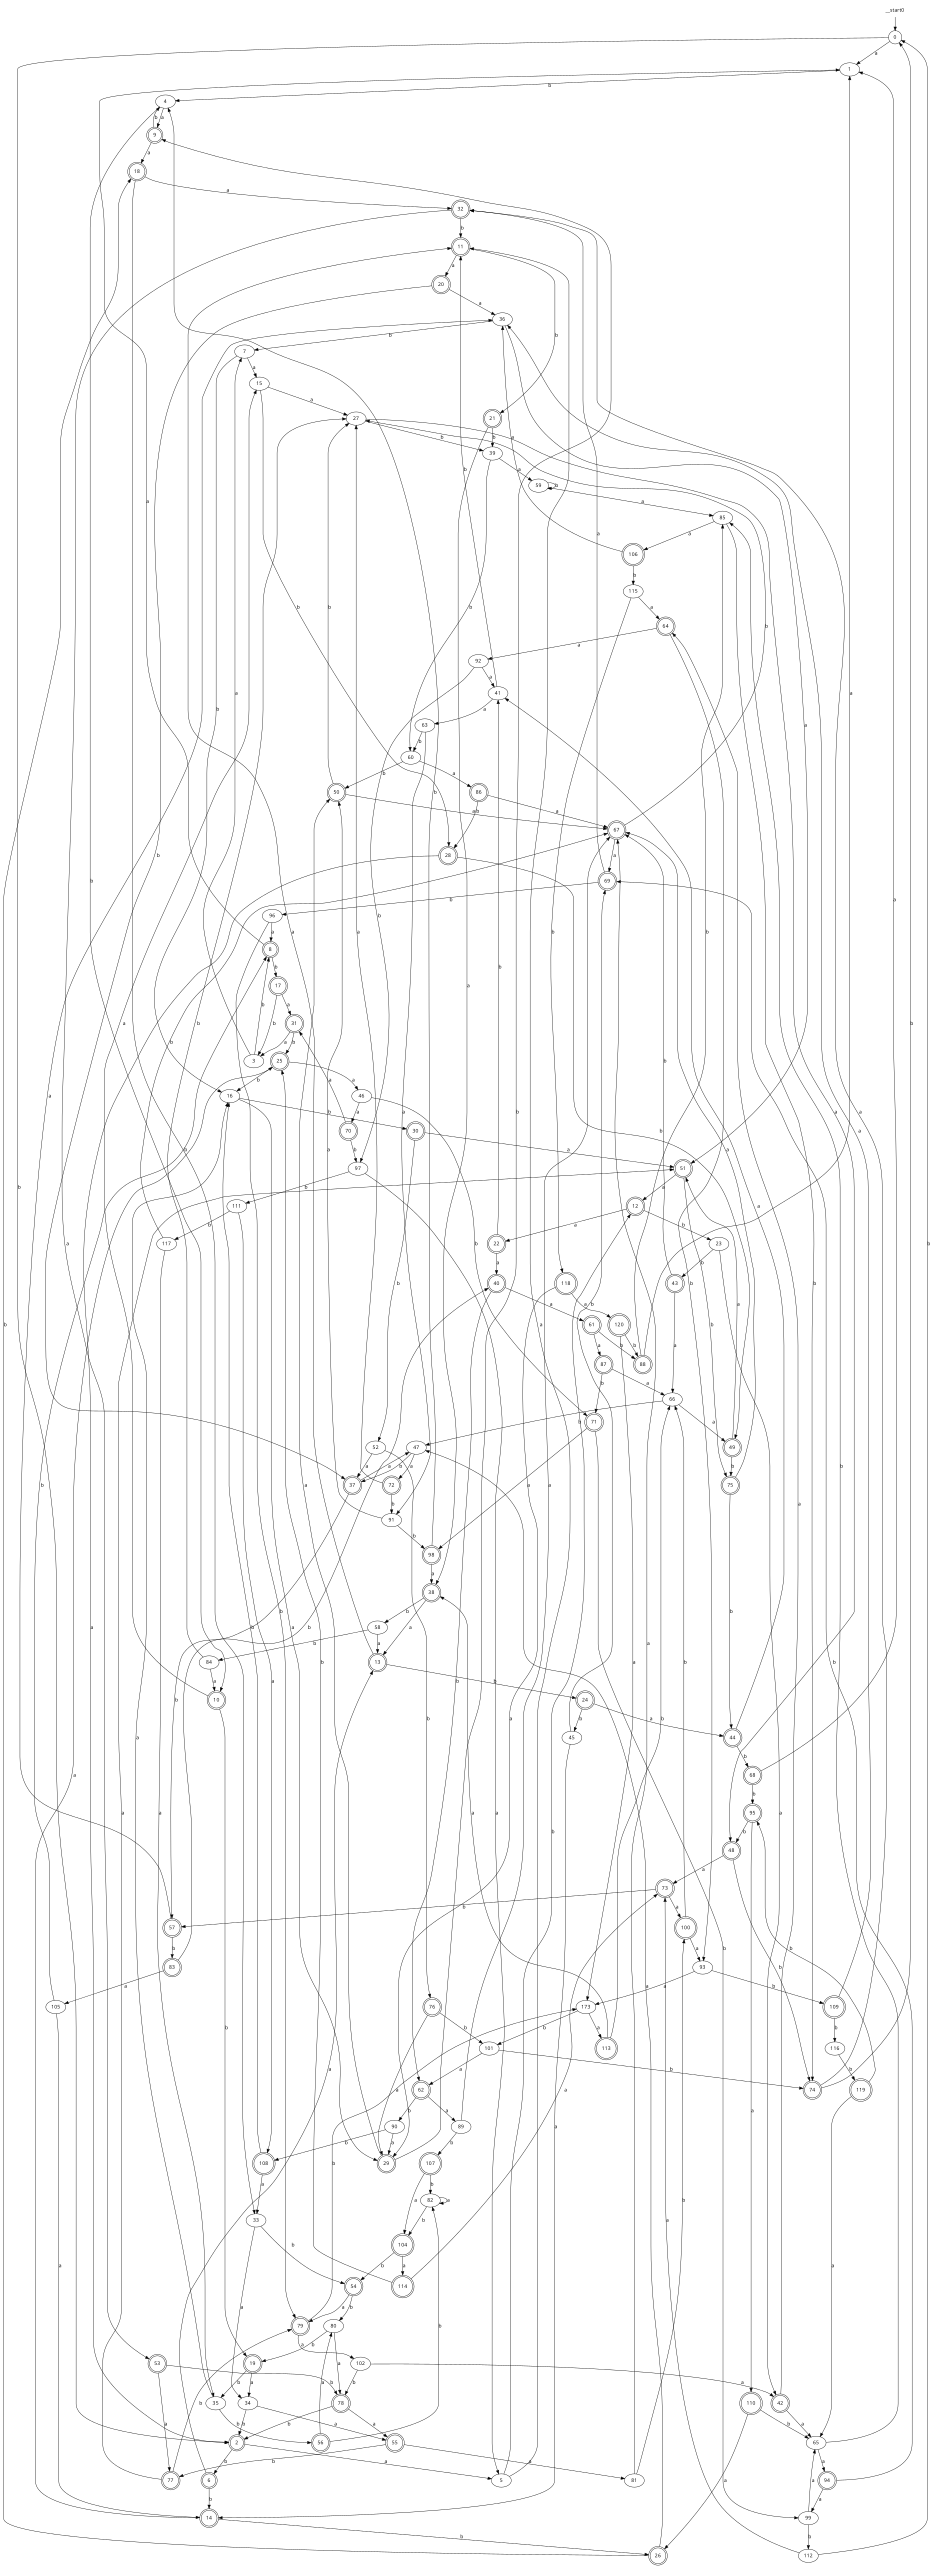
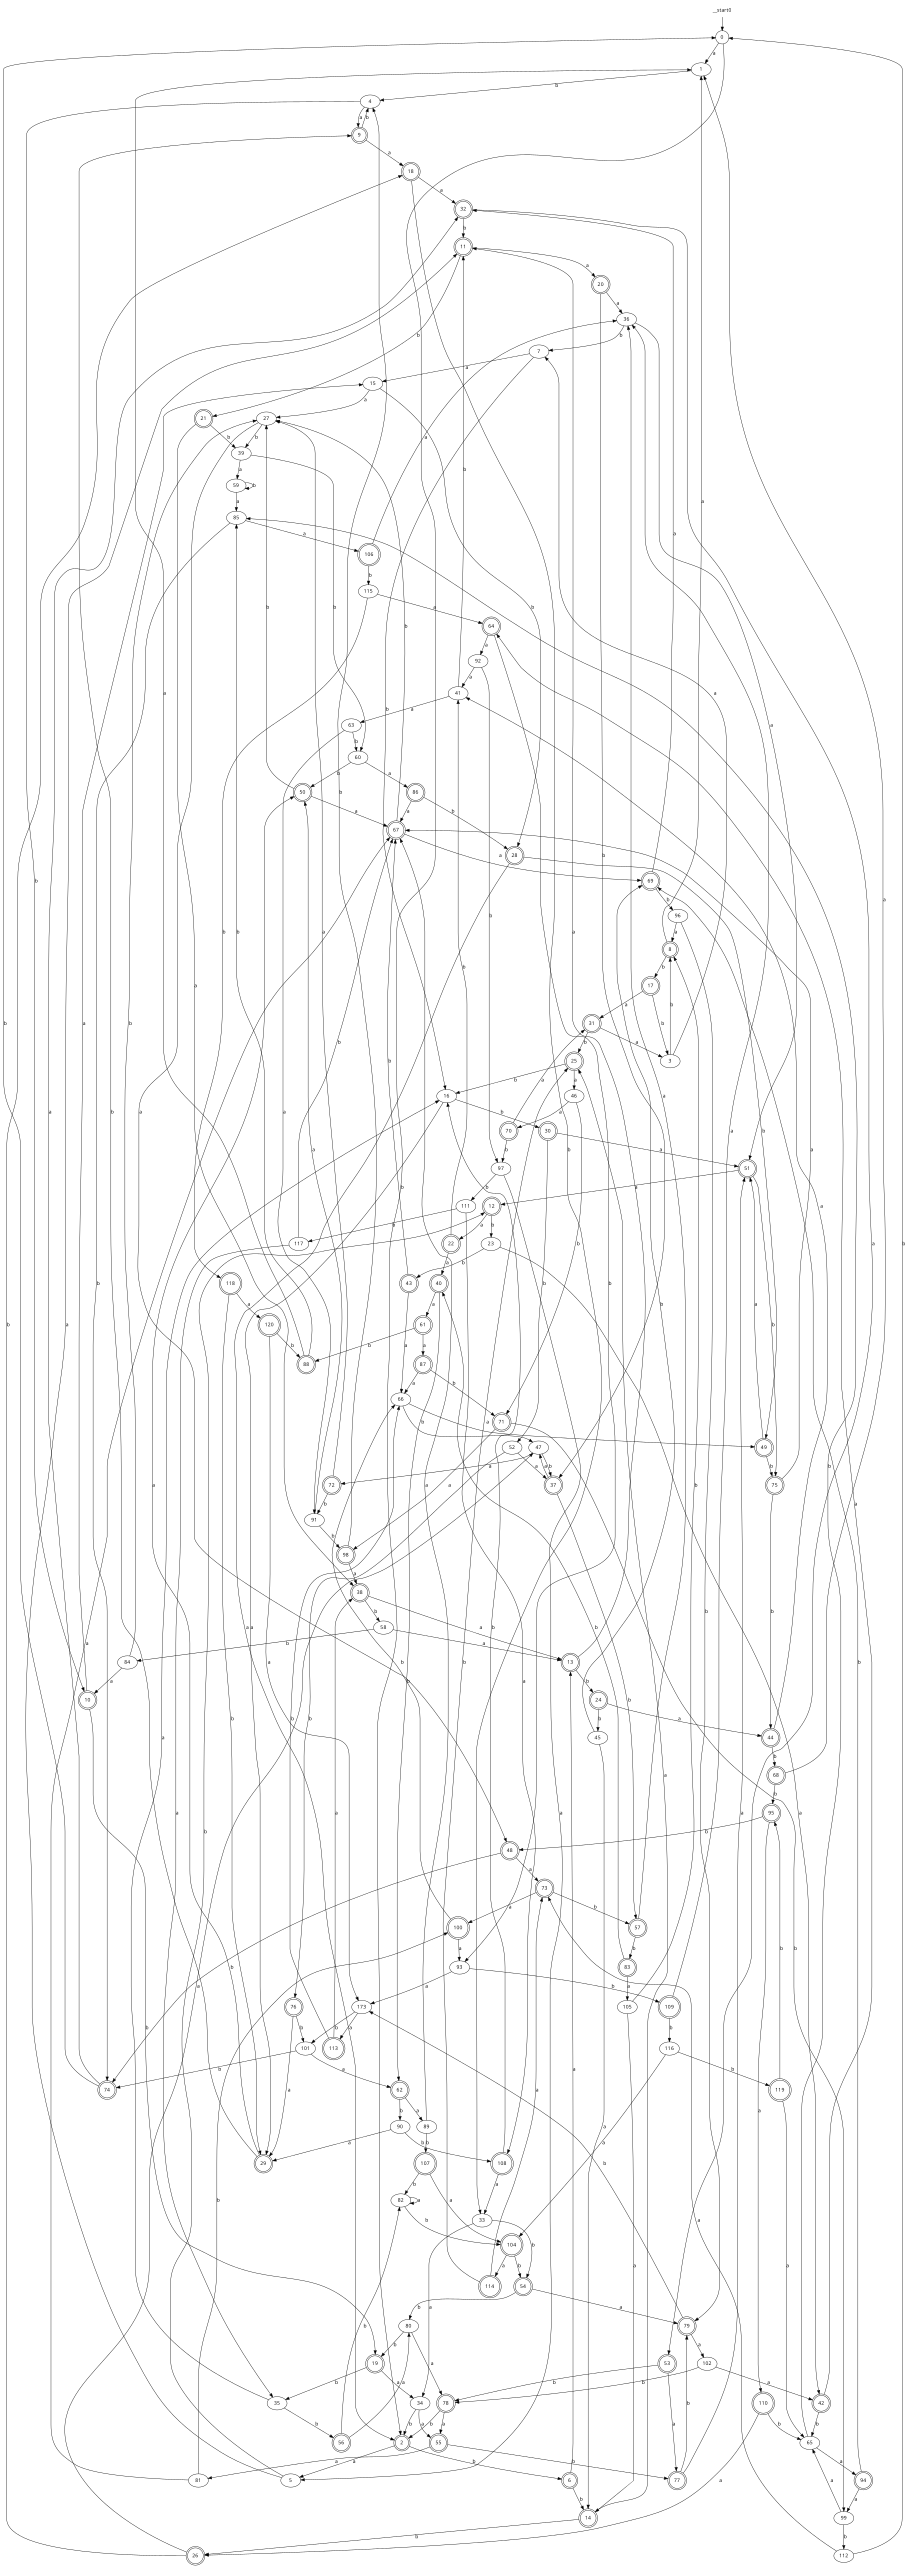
(511, 1719) -> (233, 1719)
none -> (597, 2147)
(803, 2424) -> (817, 2424)
